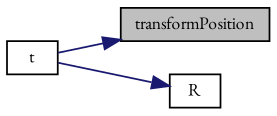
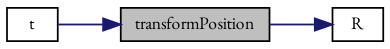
(105, 73) -> (292, 24)
